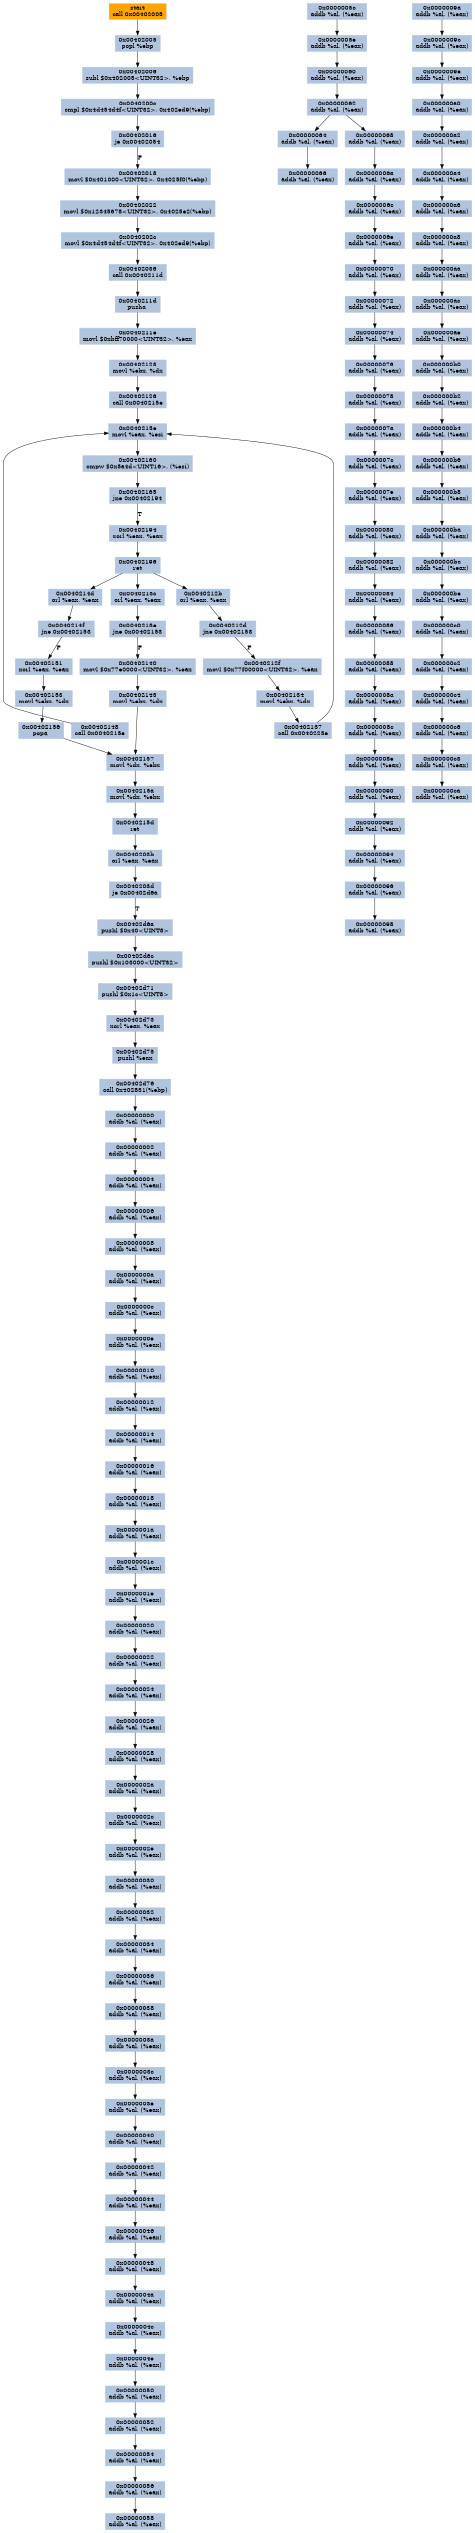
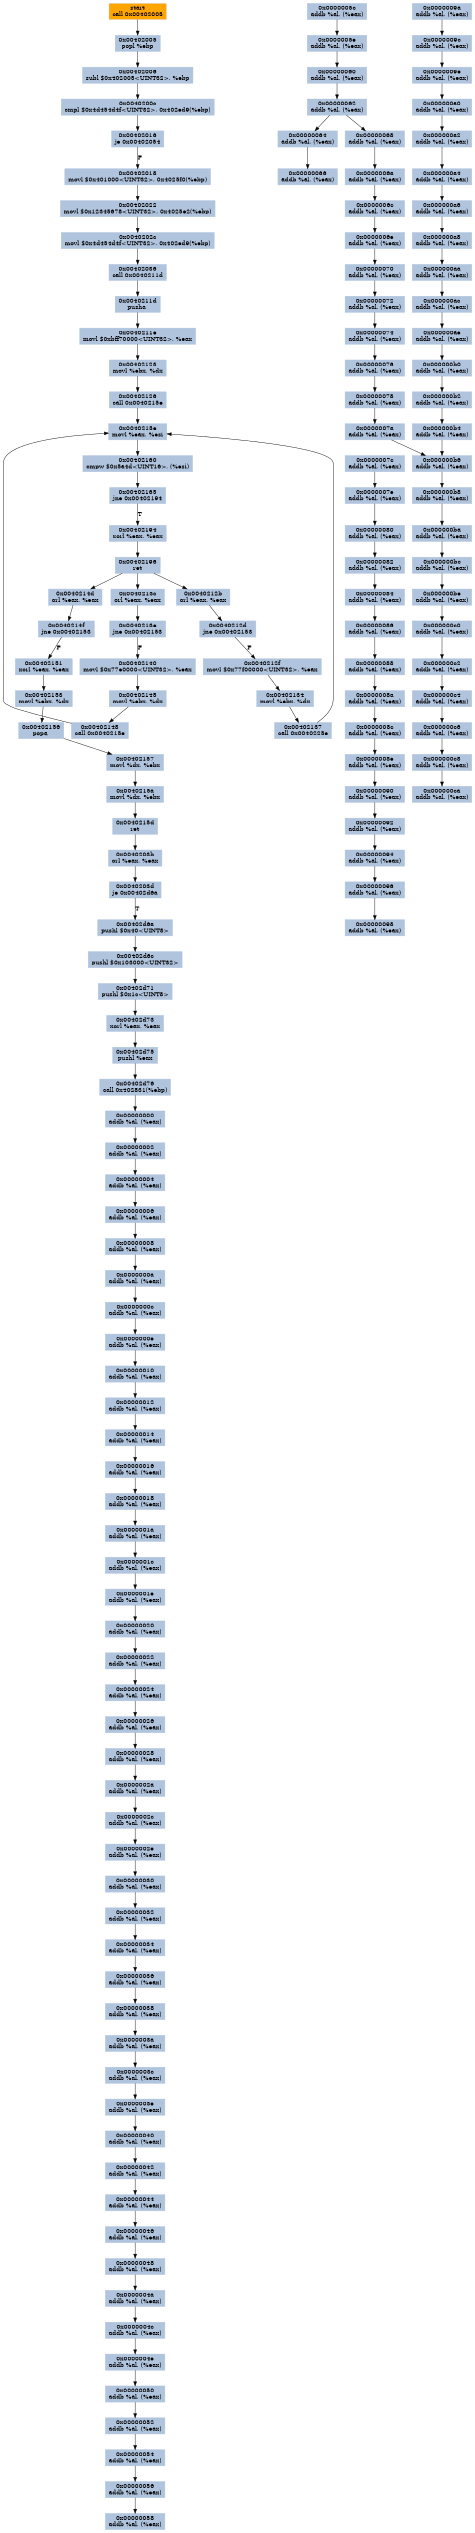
(375, 446) -> (406, 447)
(137, 728) -> (121, 713)
